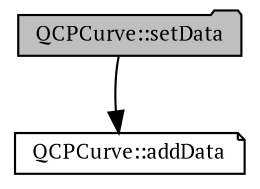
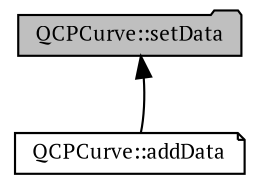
(116, 84) -> (144, 106)
